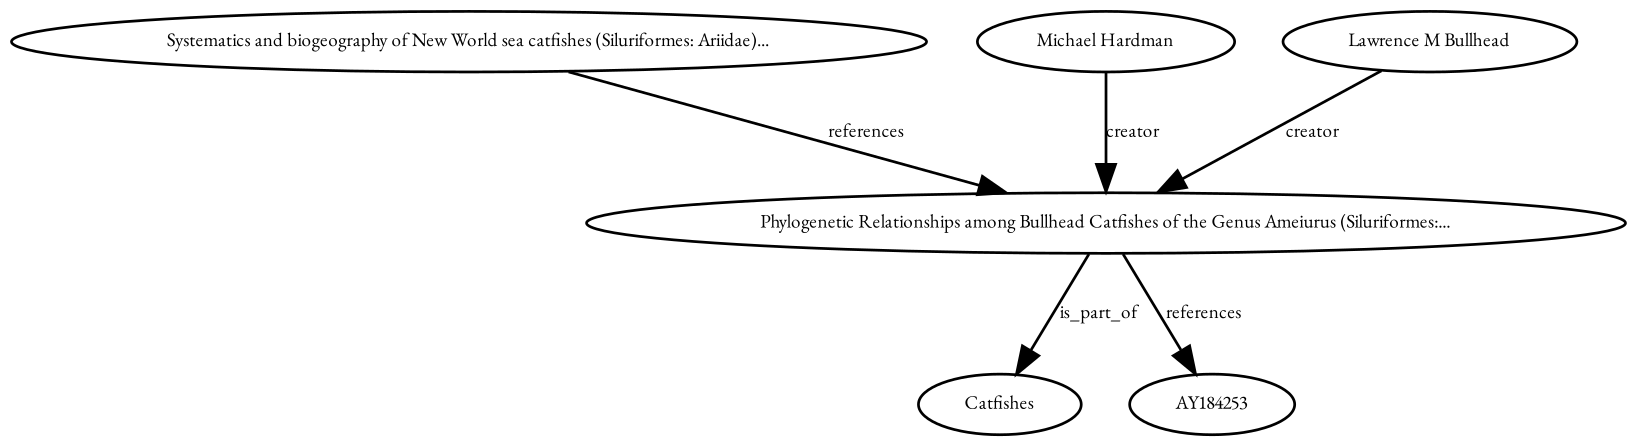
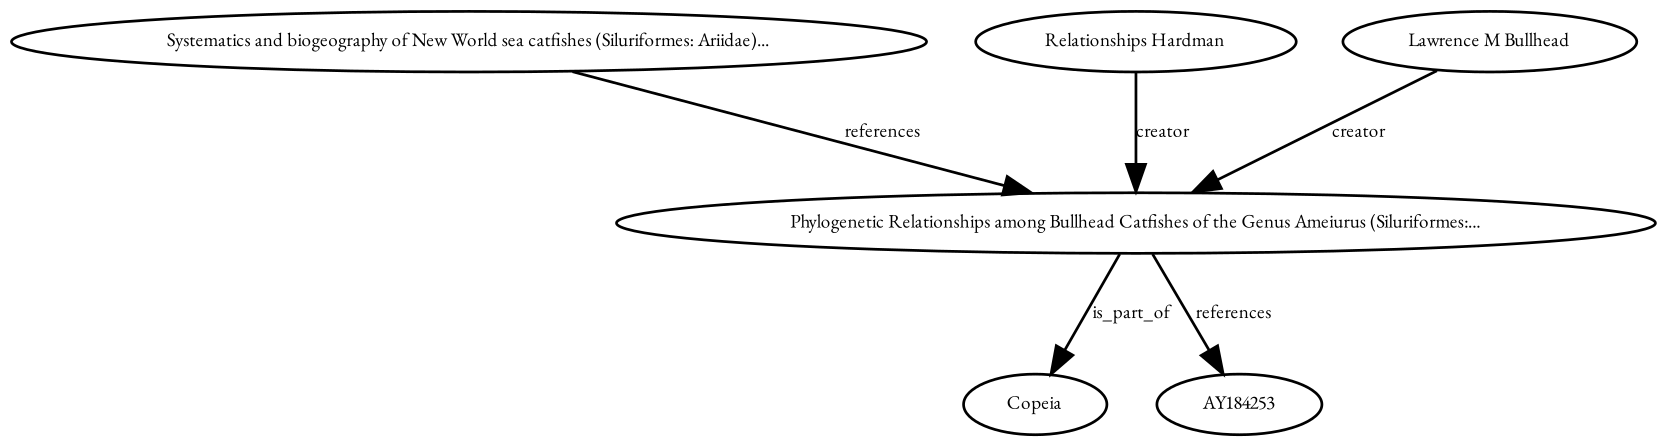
(1106, 42) -> (1136, 42)
(1000, 404) -> (1035, 404)
